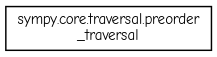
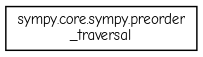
(109, 28) -> (101, 28)
